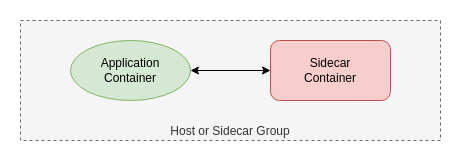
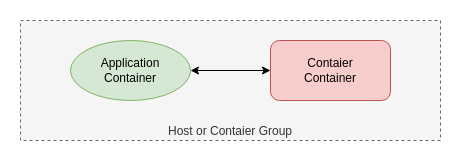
(331, 71) -> (331, 71)
(231, 130) -> (231, 130)
